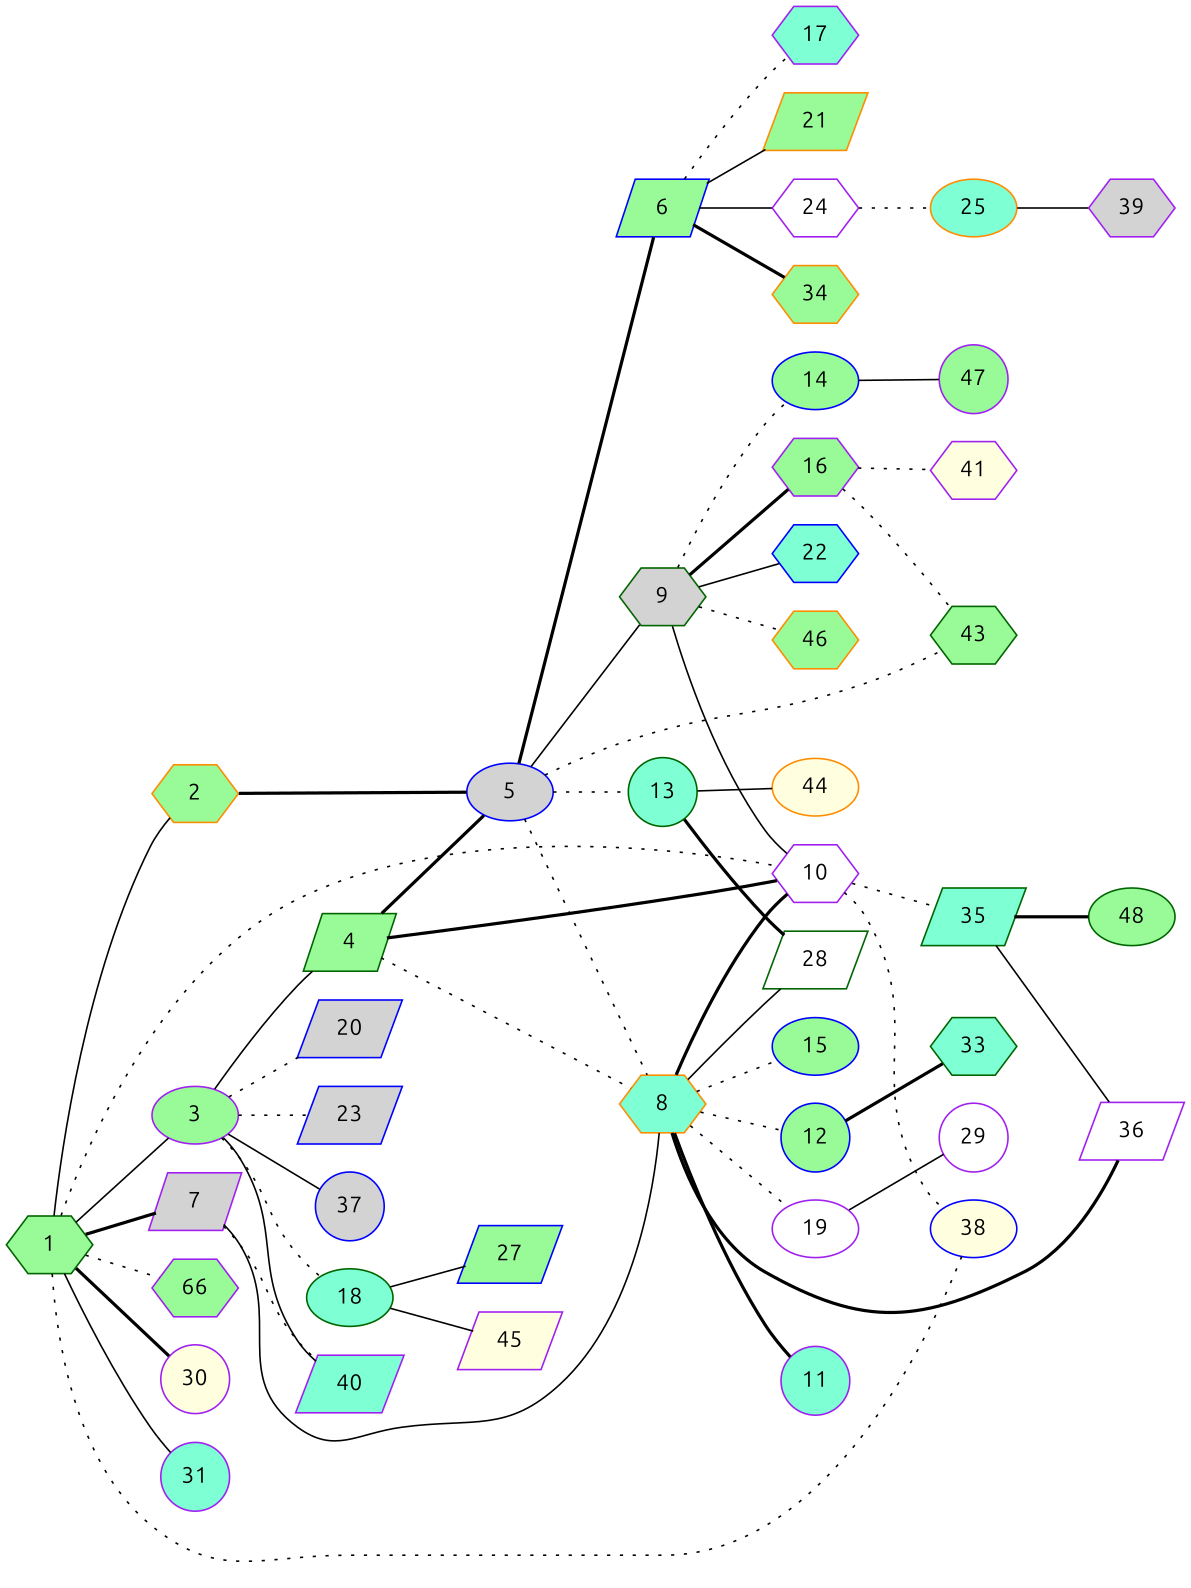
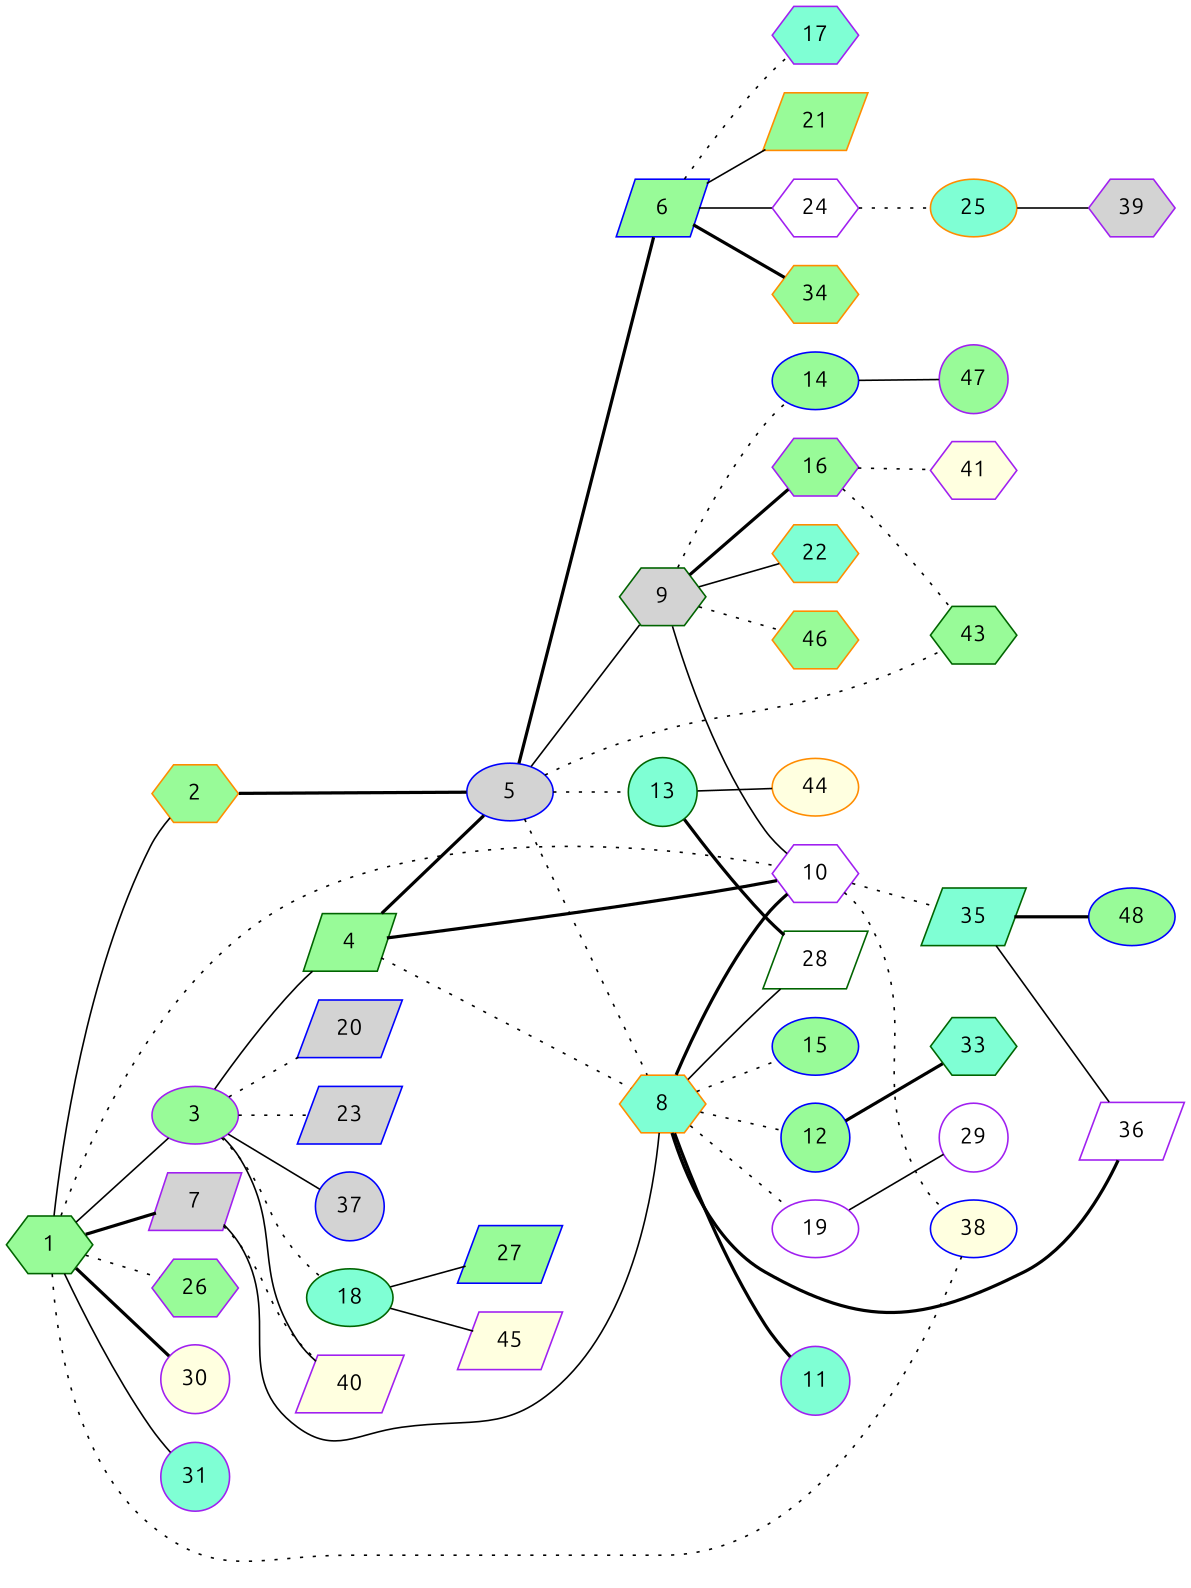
(815, 554) -> (815, 554)
(1132, 917) -> (1132, 917)
(195, 1288) -> (195, 1288)
(350, 1384) -> (350, 1384)
